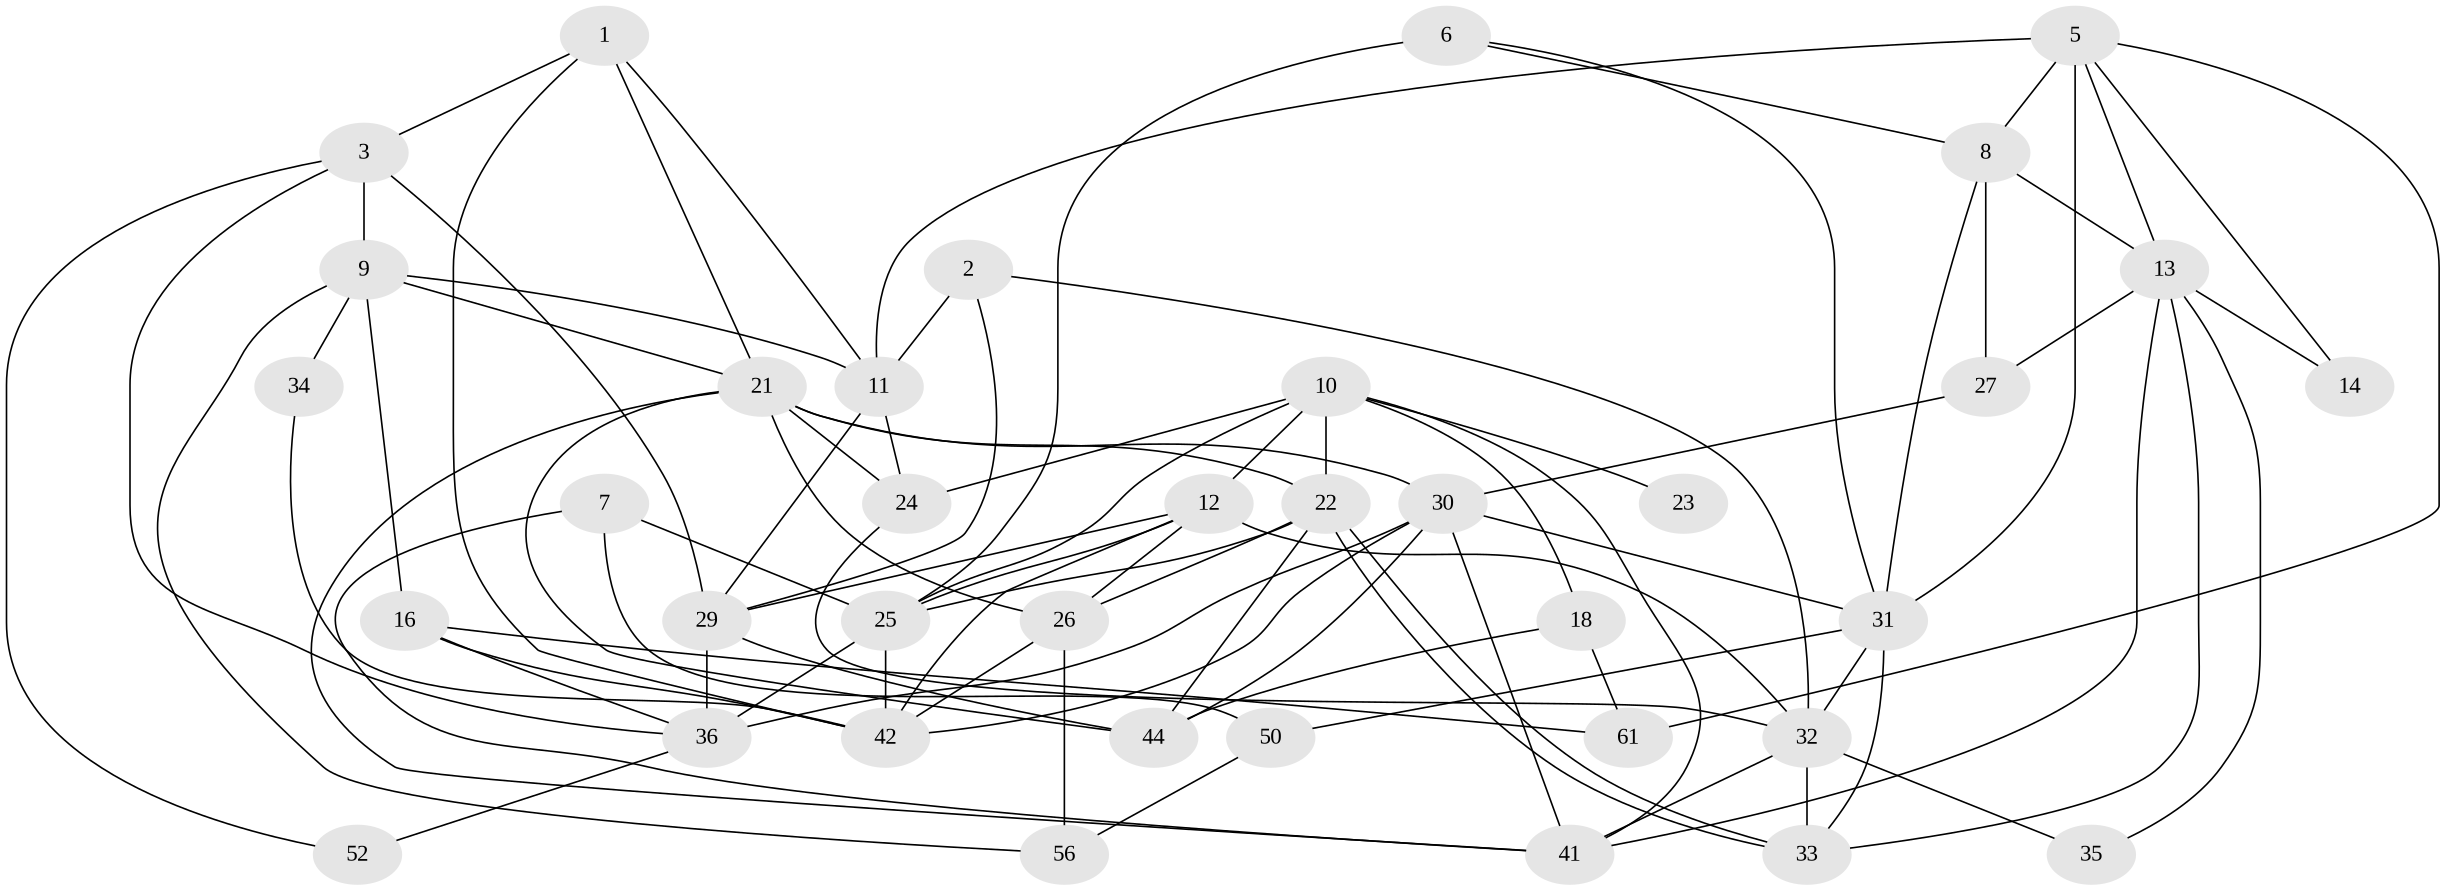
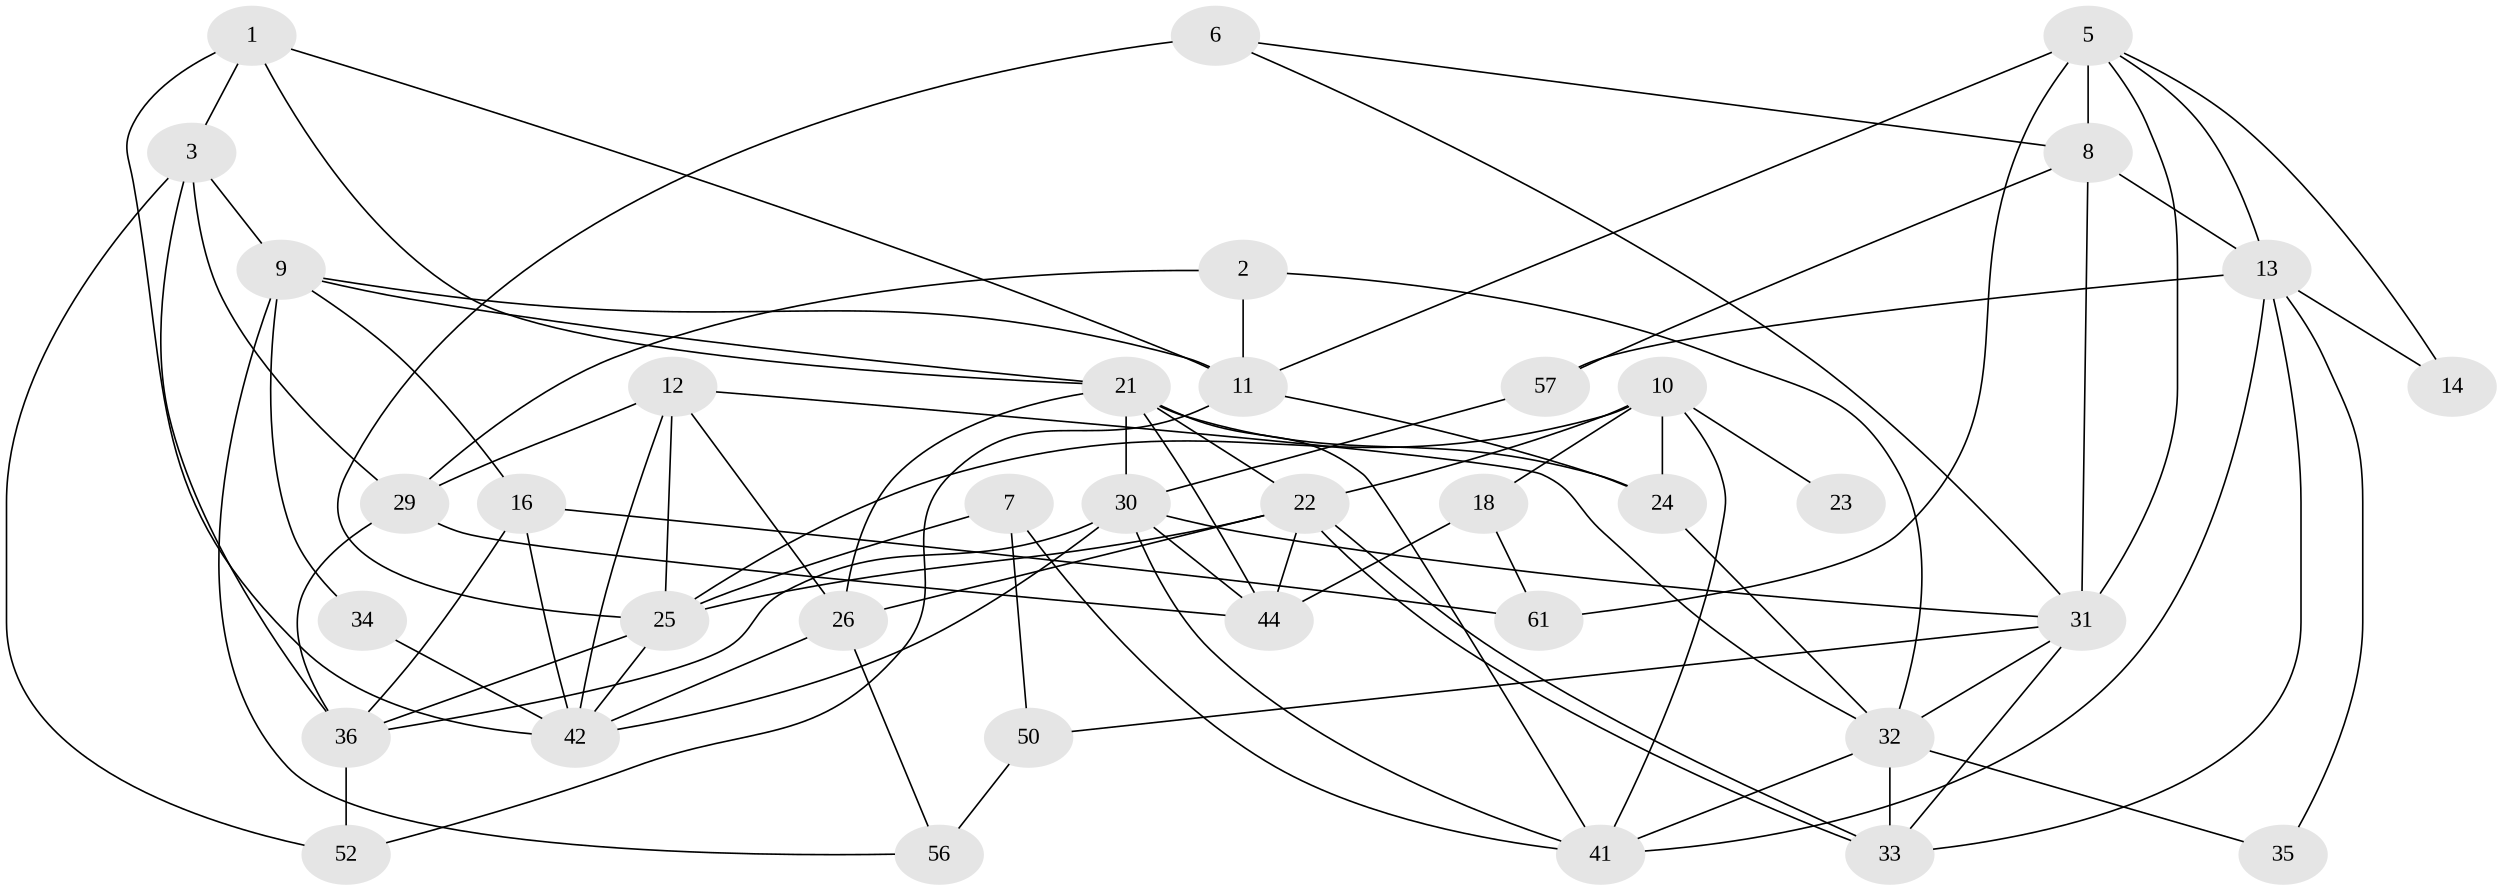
(1986, 387) -> (1545, 387)
(1271, 442) -> none
(793, 504) -> (847, 699)
